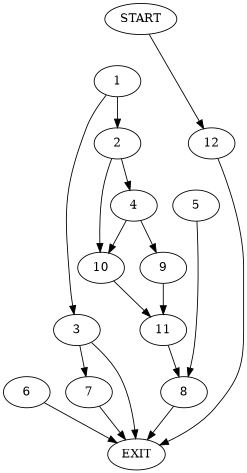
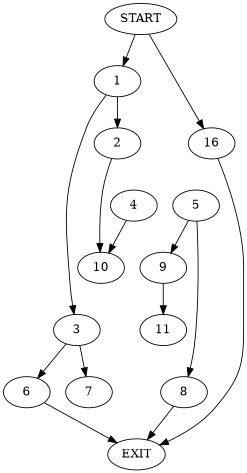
none -> (131, 46)
(212, 143) -> (212, 143)
(125, 170) -> none
(147, 233) -> (182, 233)
(129, 296) -> none
(172, 357) -> none
(122, 382) -> (55, 358)
(110, 419) -> none
